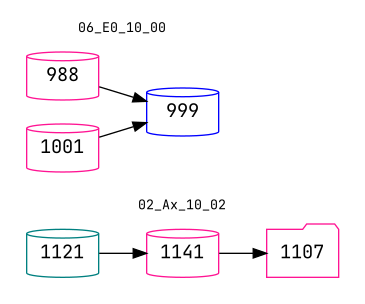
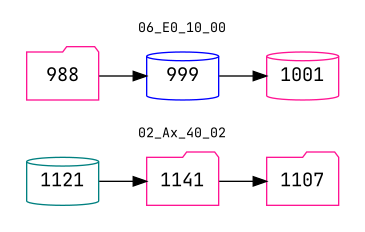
(63, 76) -> (63, 76)
(116, 132) -> (236, 76)
(183, 206) -> (183, 134)
(183, 253) -> (183, 181)
